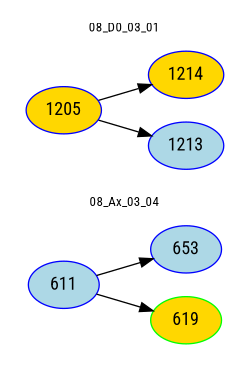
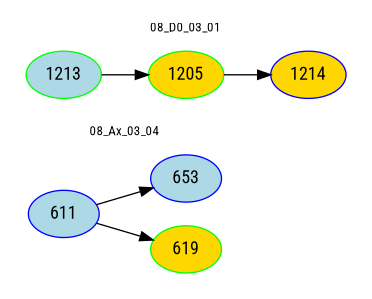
(64, 110) -> (186, 75)
(119, 126) -> (118, 75)
(186, 146) -> (64, 75)
